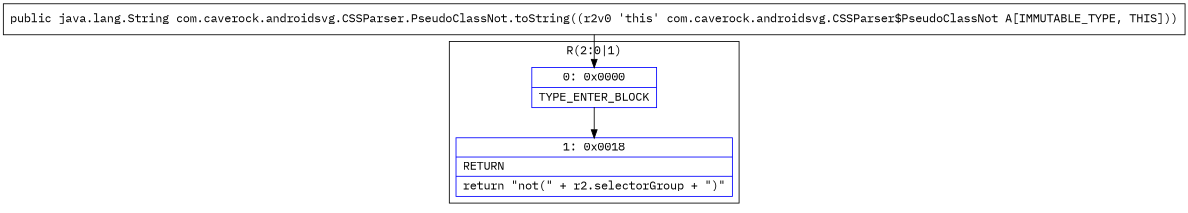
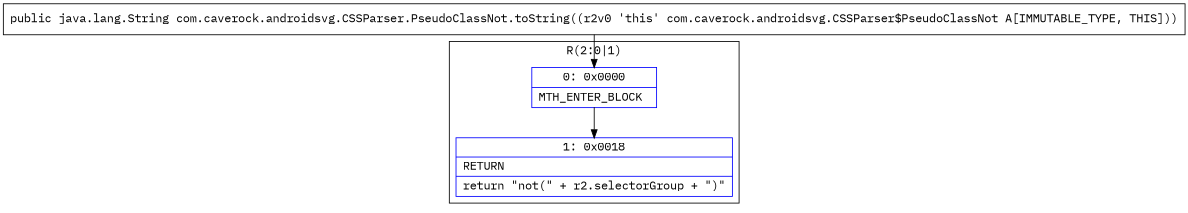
(594, 97) -> (590, 97)
